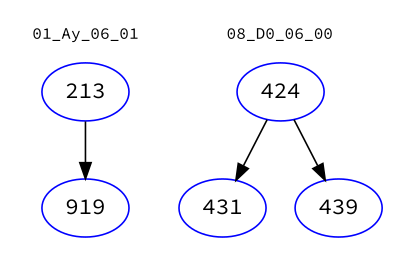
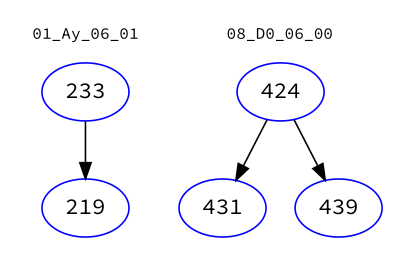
(85, 92) -> (85, 92)
(85, 208) -> (85, 208)
